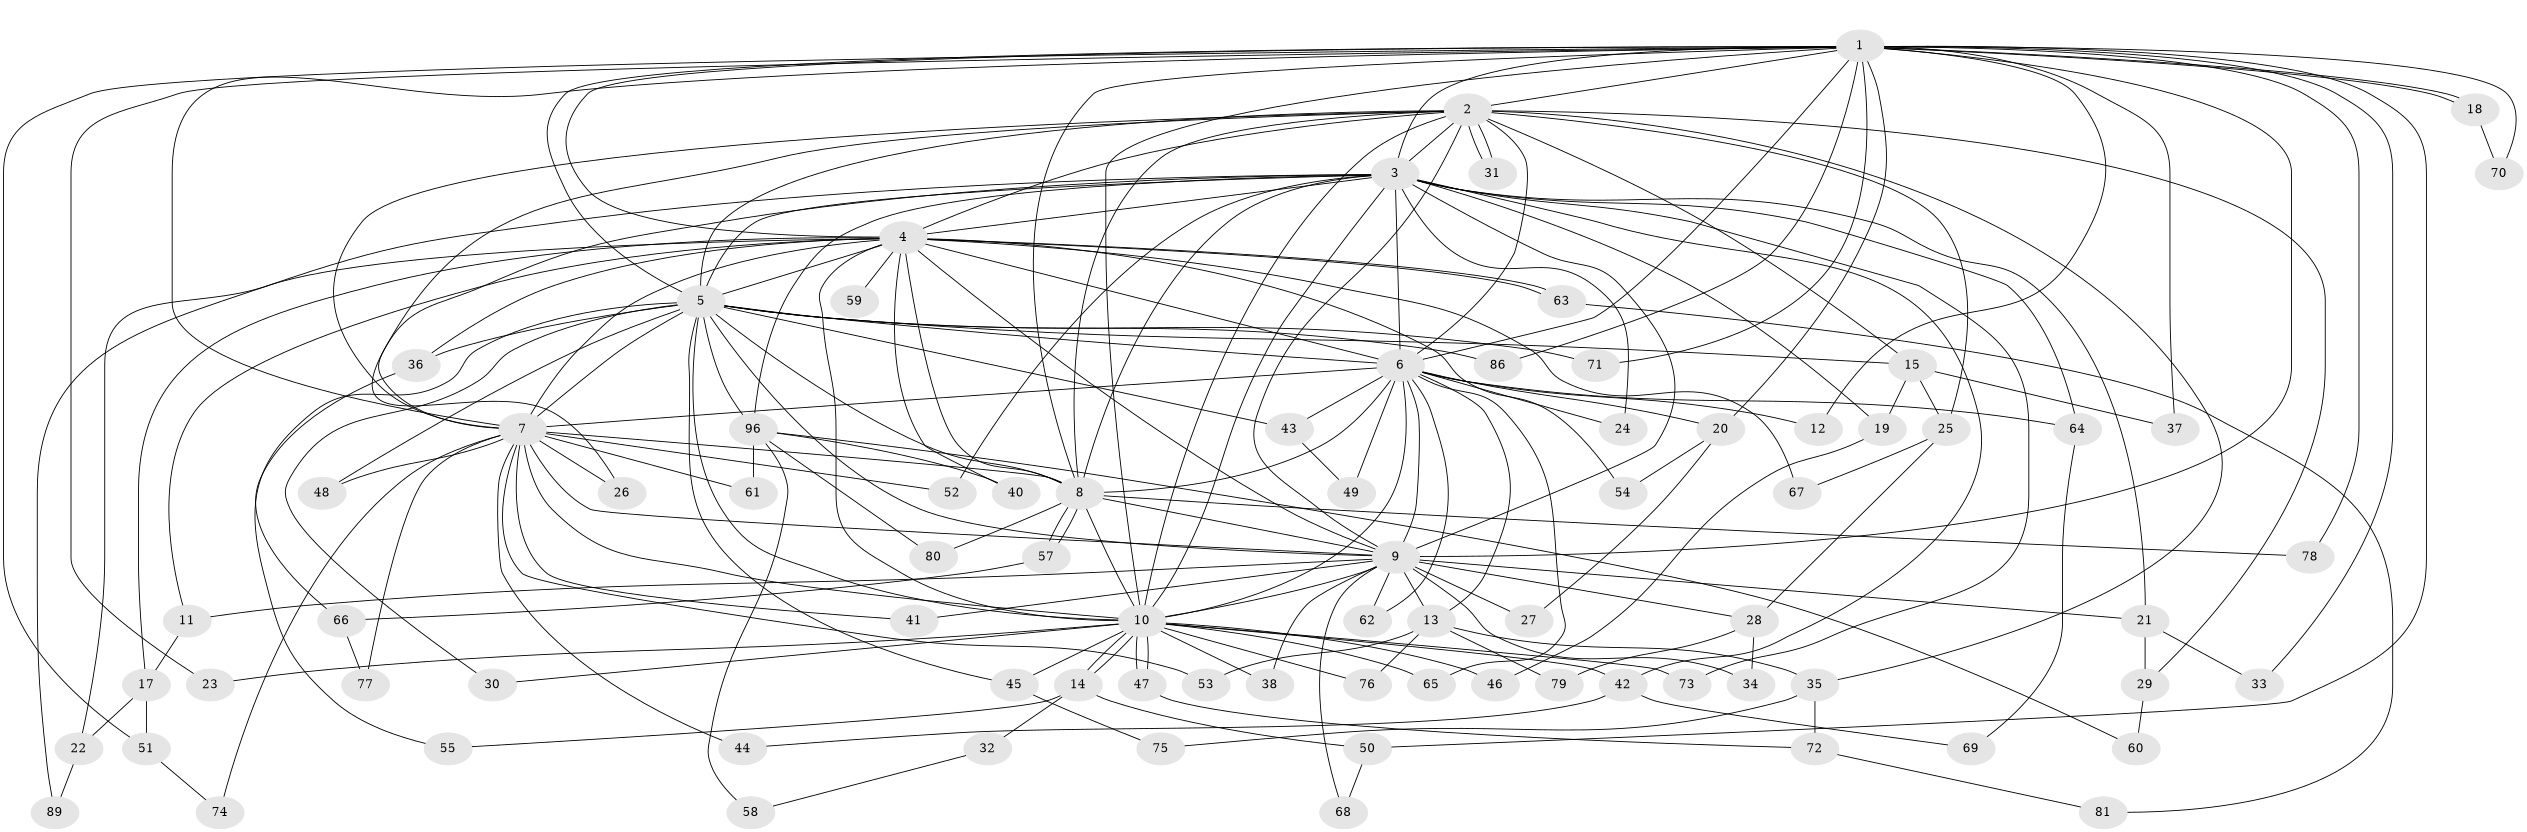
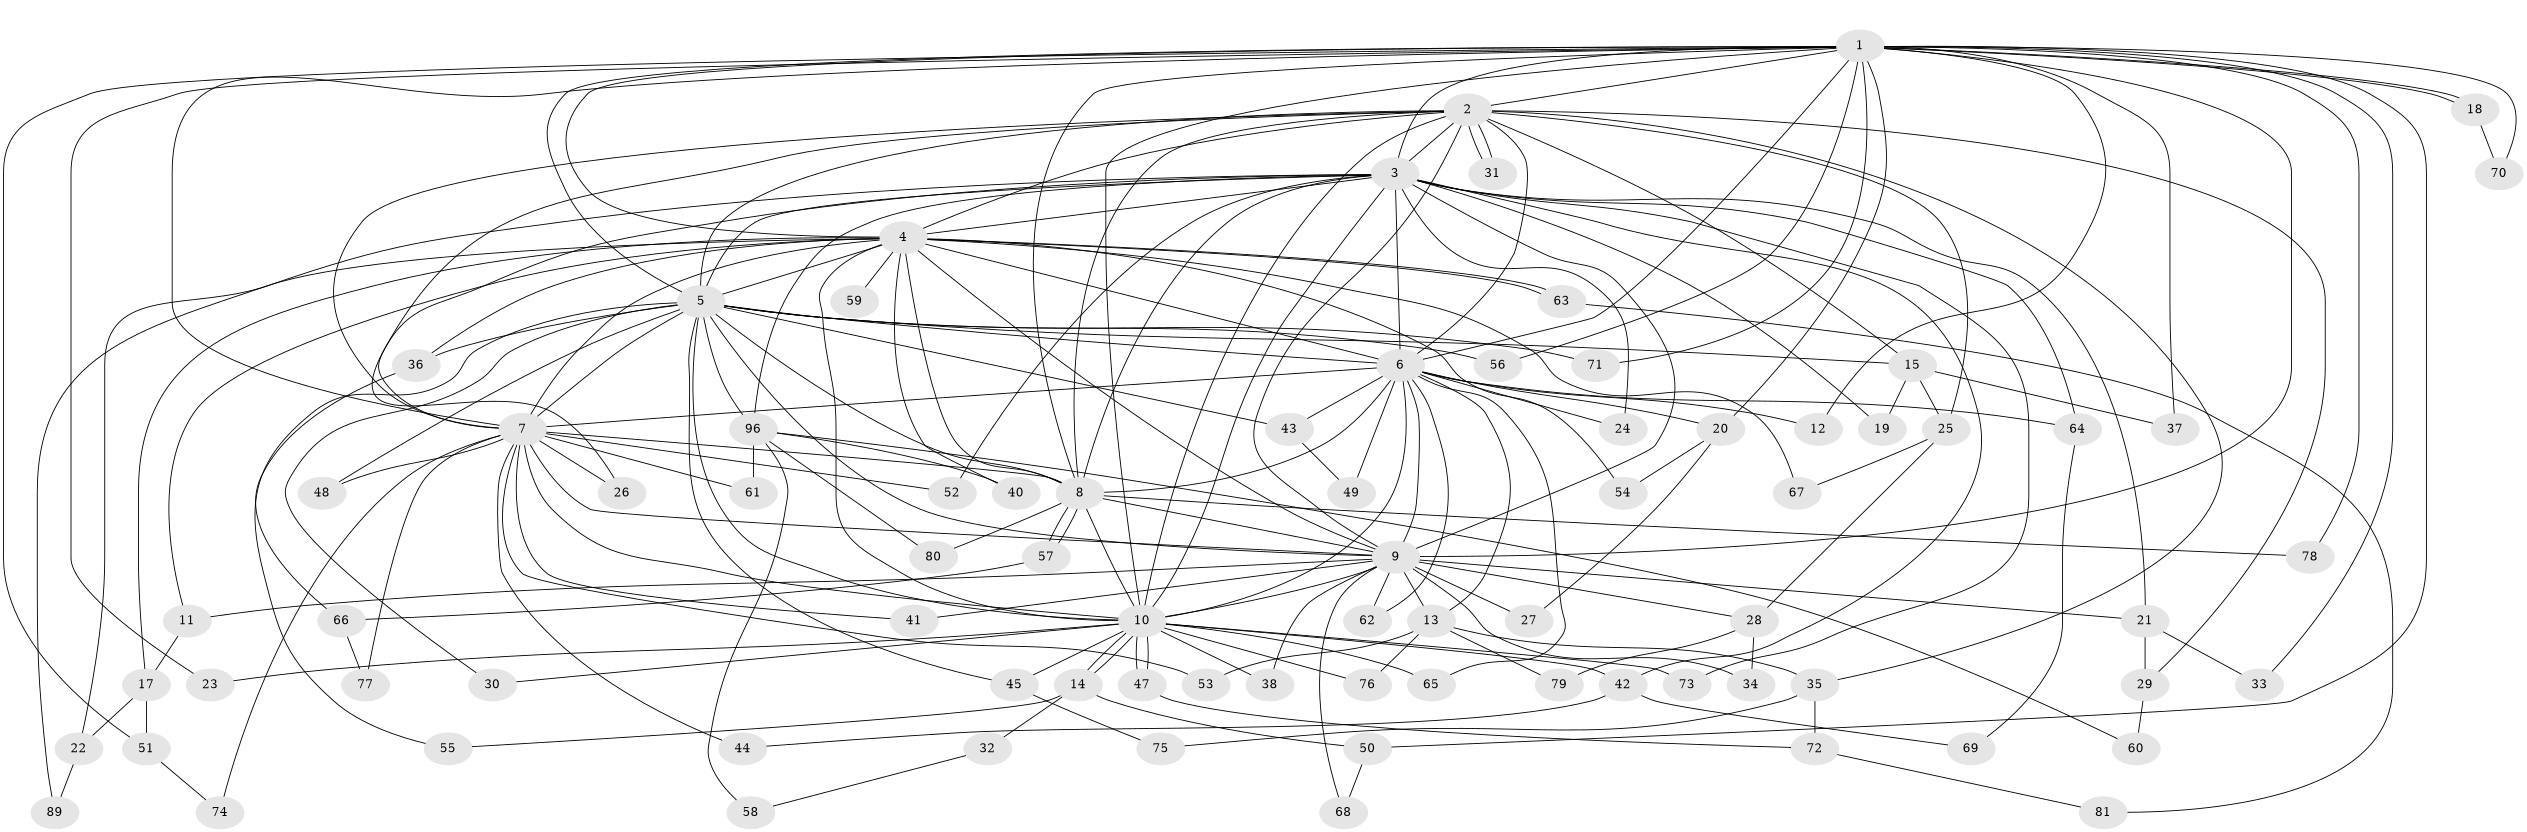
(1498, 365) -> (1498, 365)
(1495, 685) -> none
